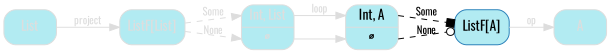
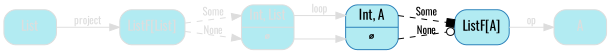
(372, 27) -> (372, 27)
